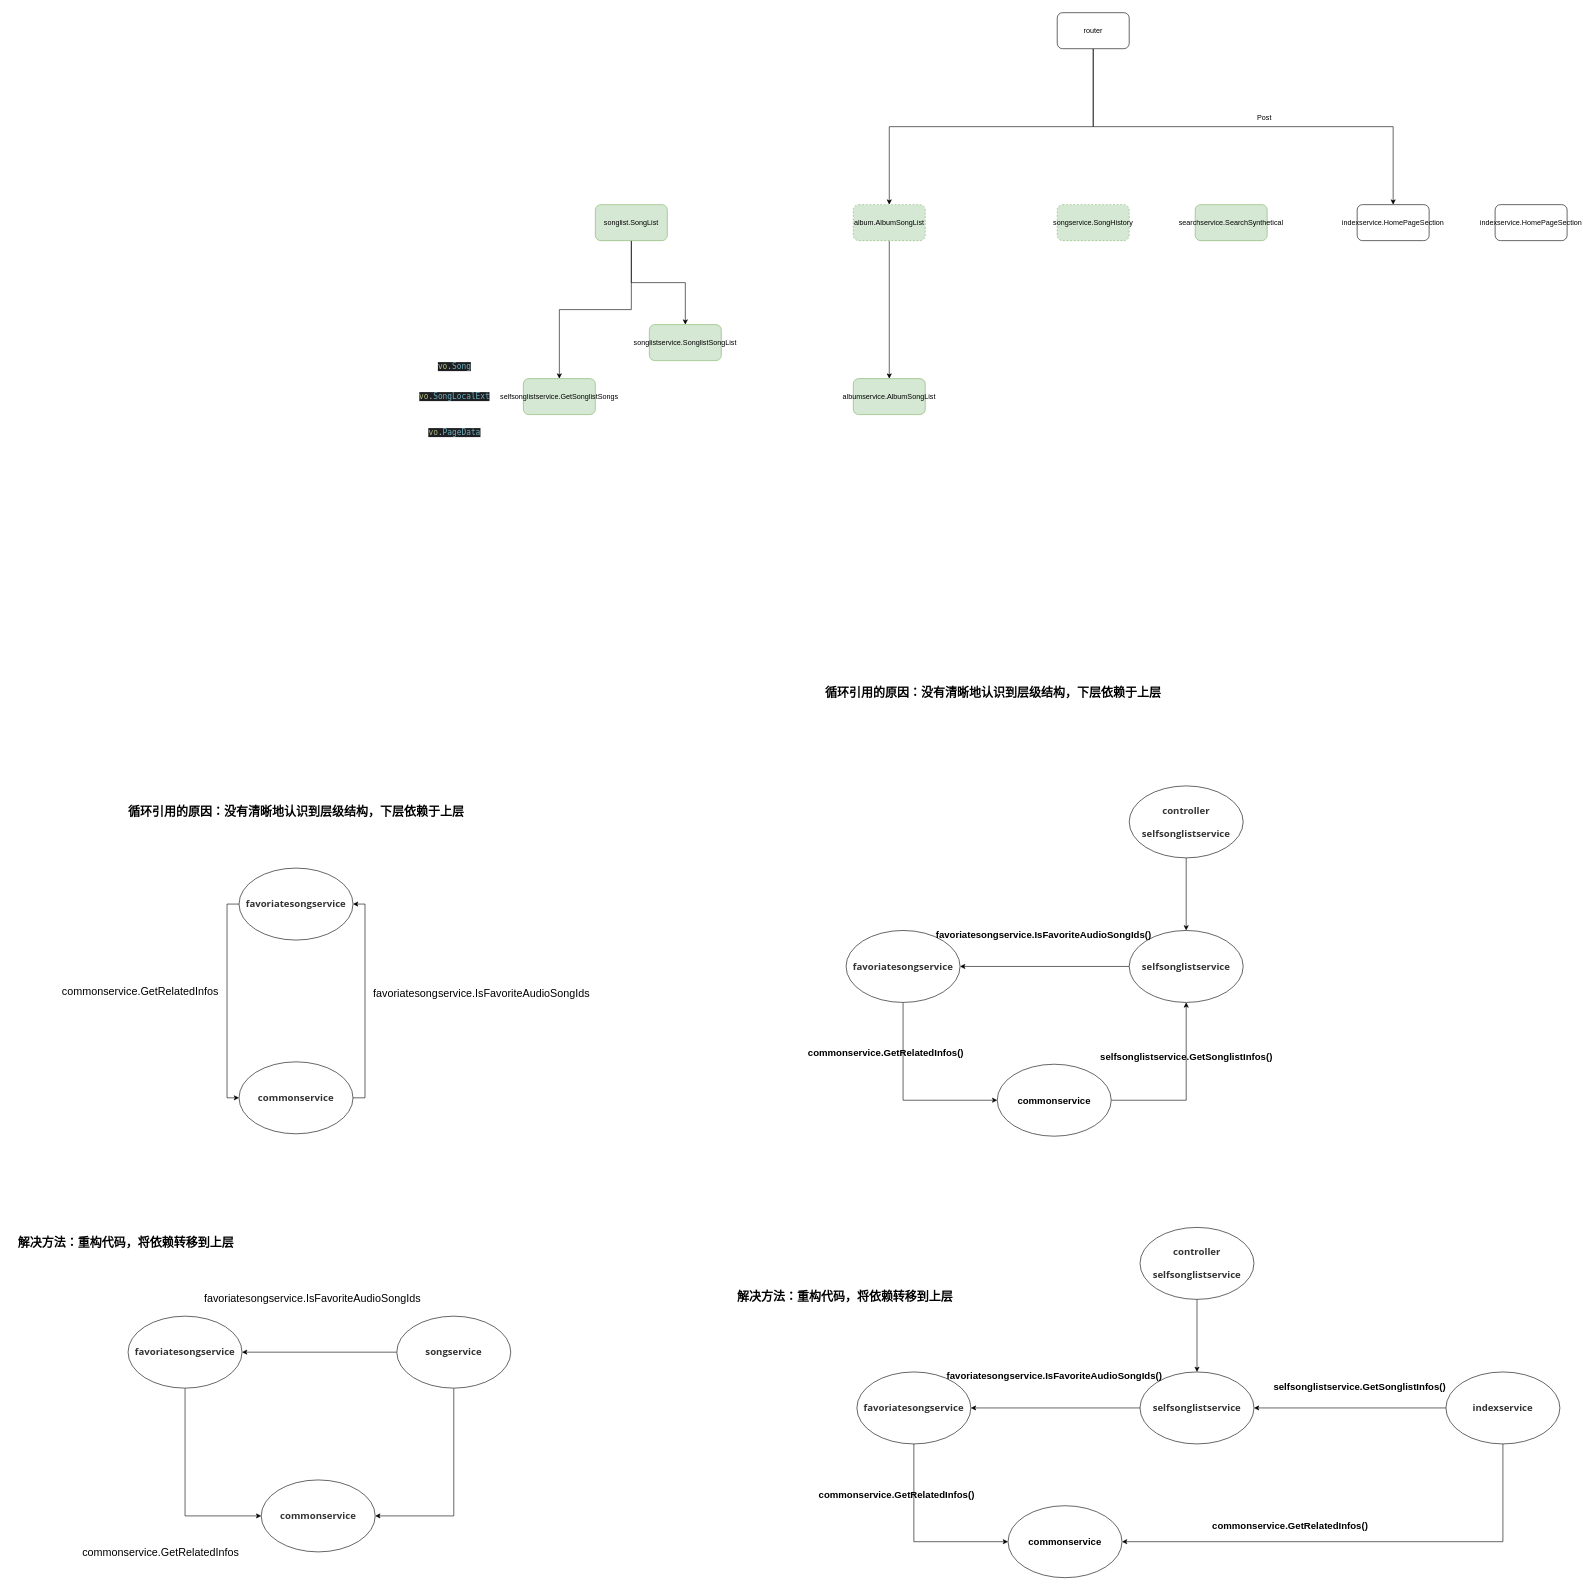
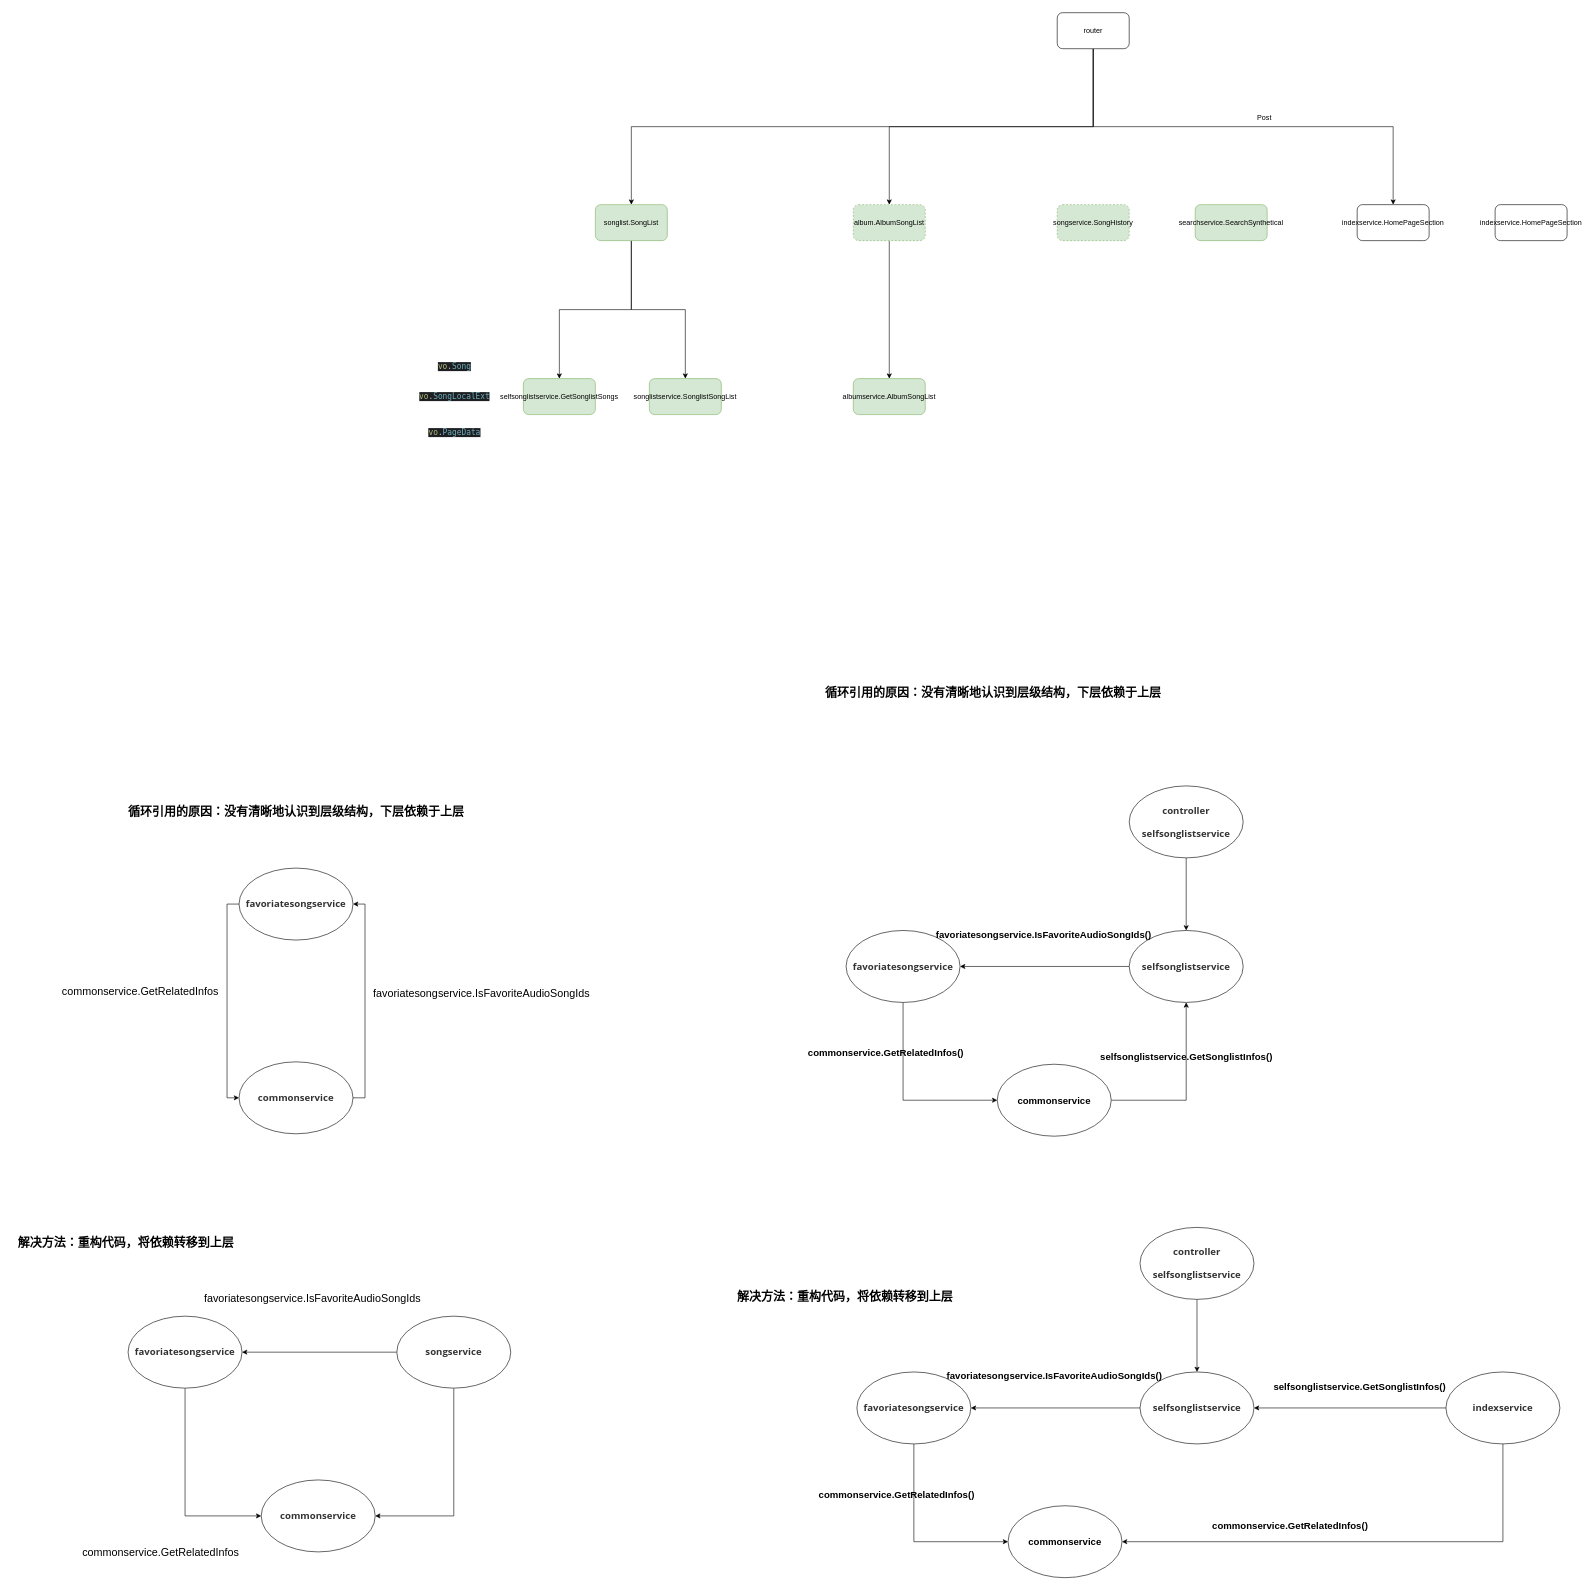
none -> (758, 126)
(686, 342) -> (686, 396)
